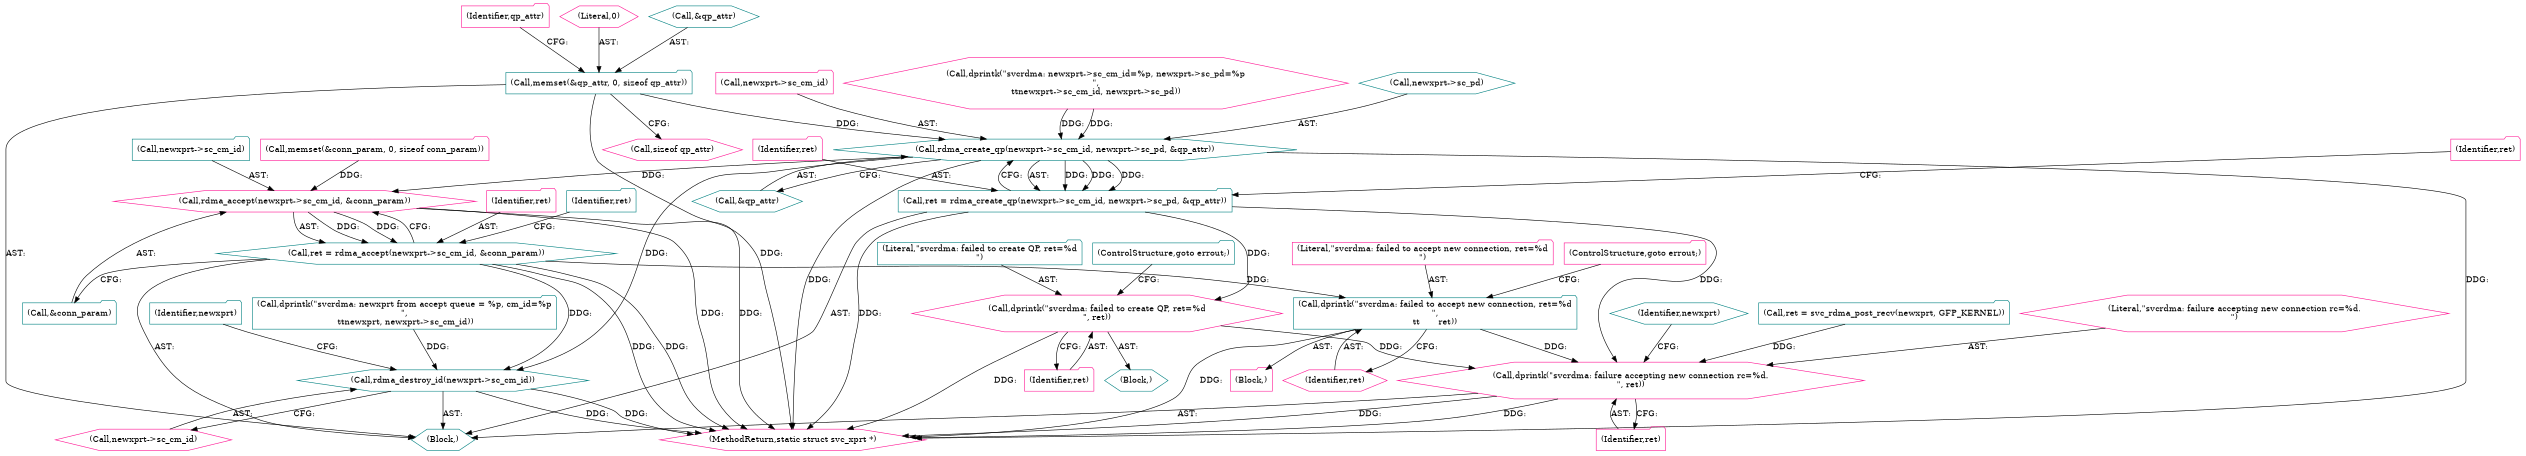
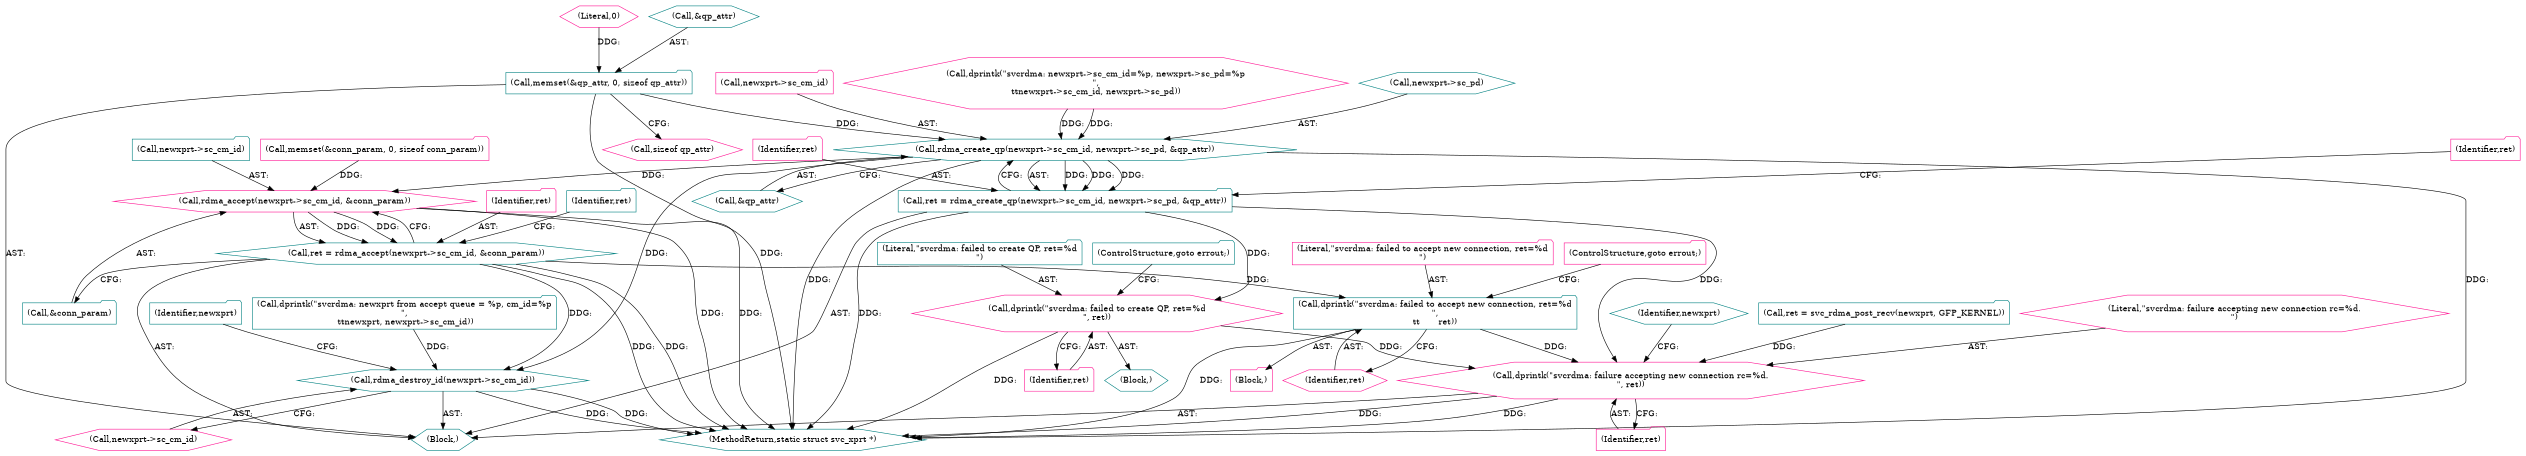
(505, 17) -> none
(610, 42) -> (610, 42)
(793, 440) -> (793, 440)
